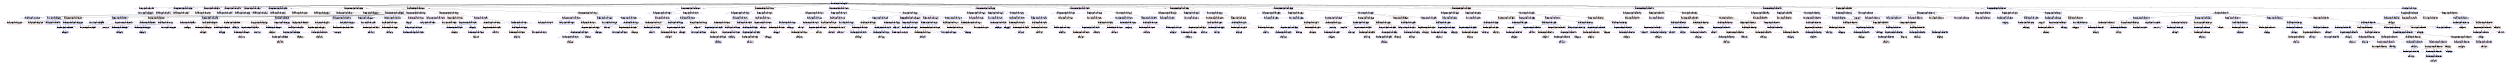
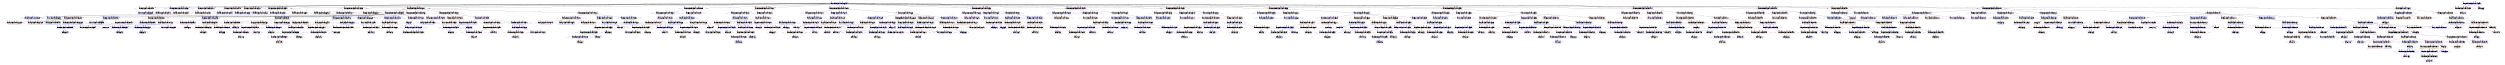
(750, 28) -> none
